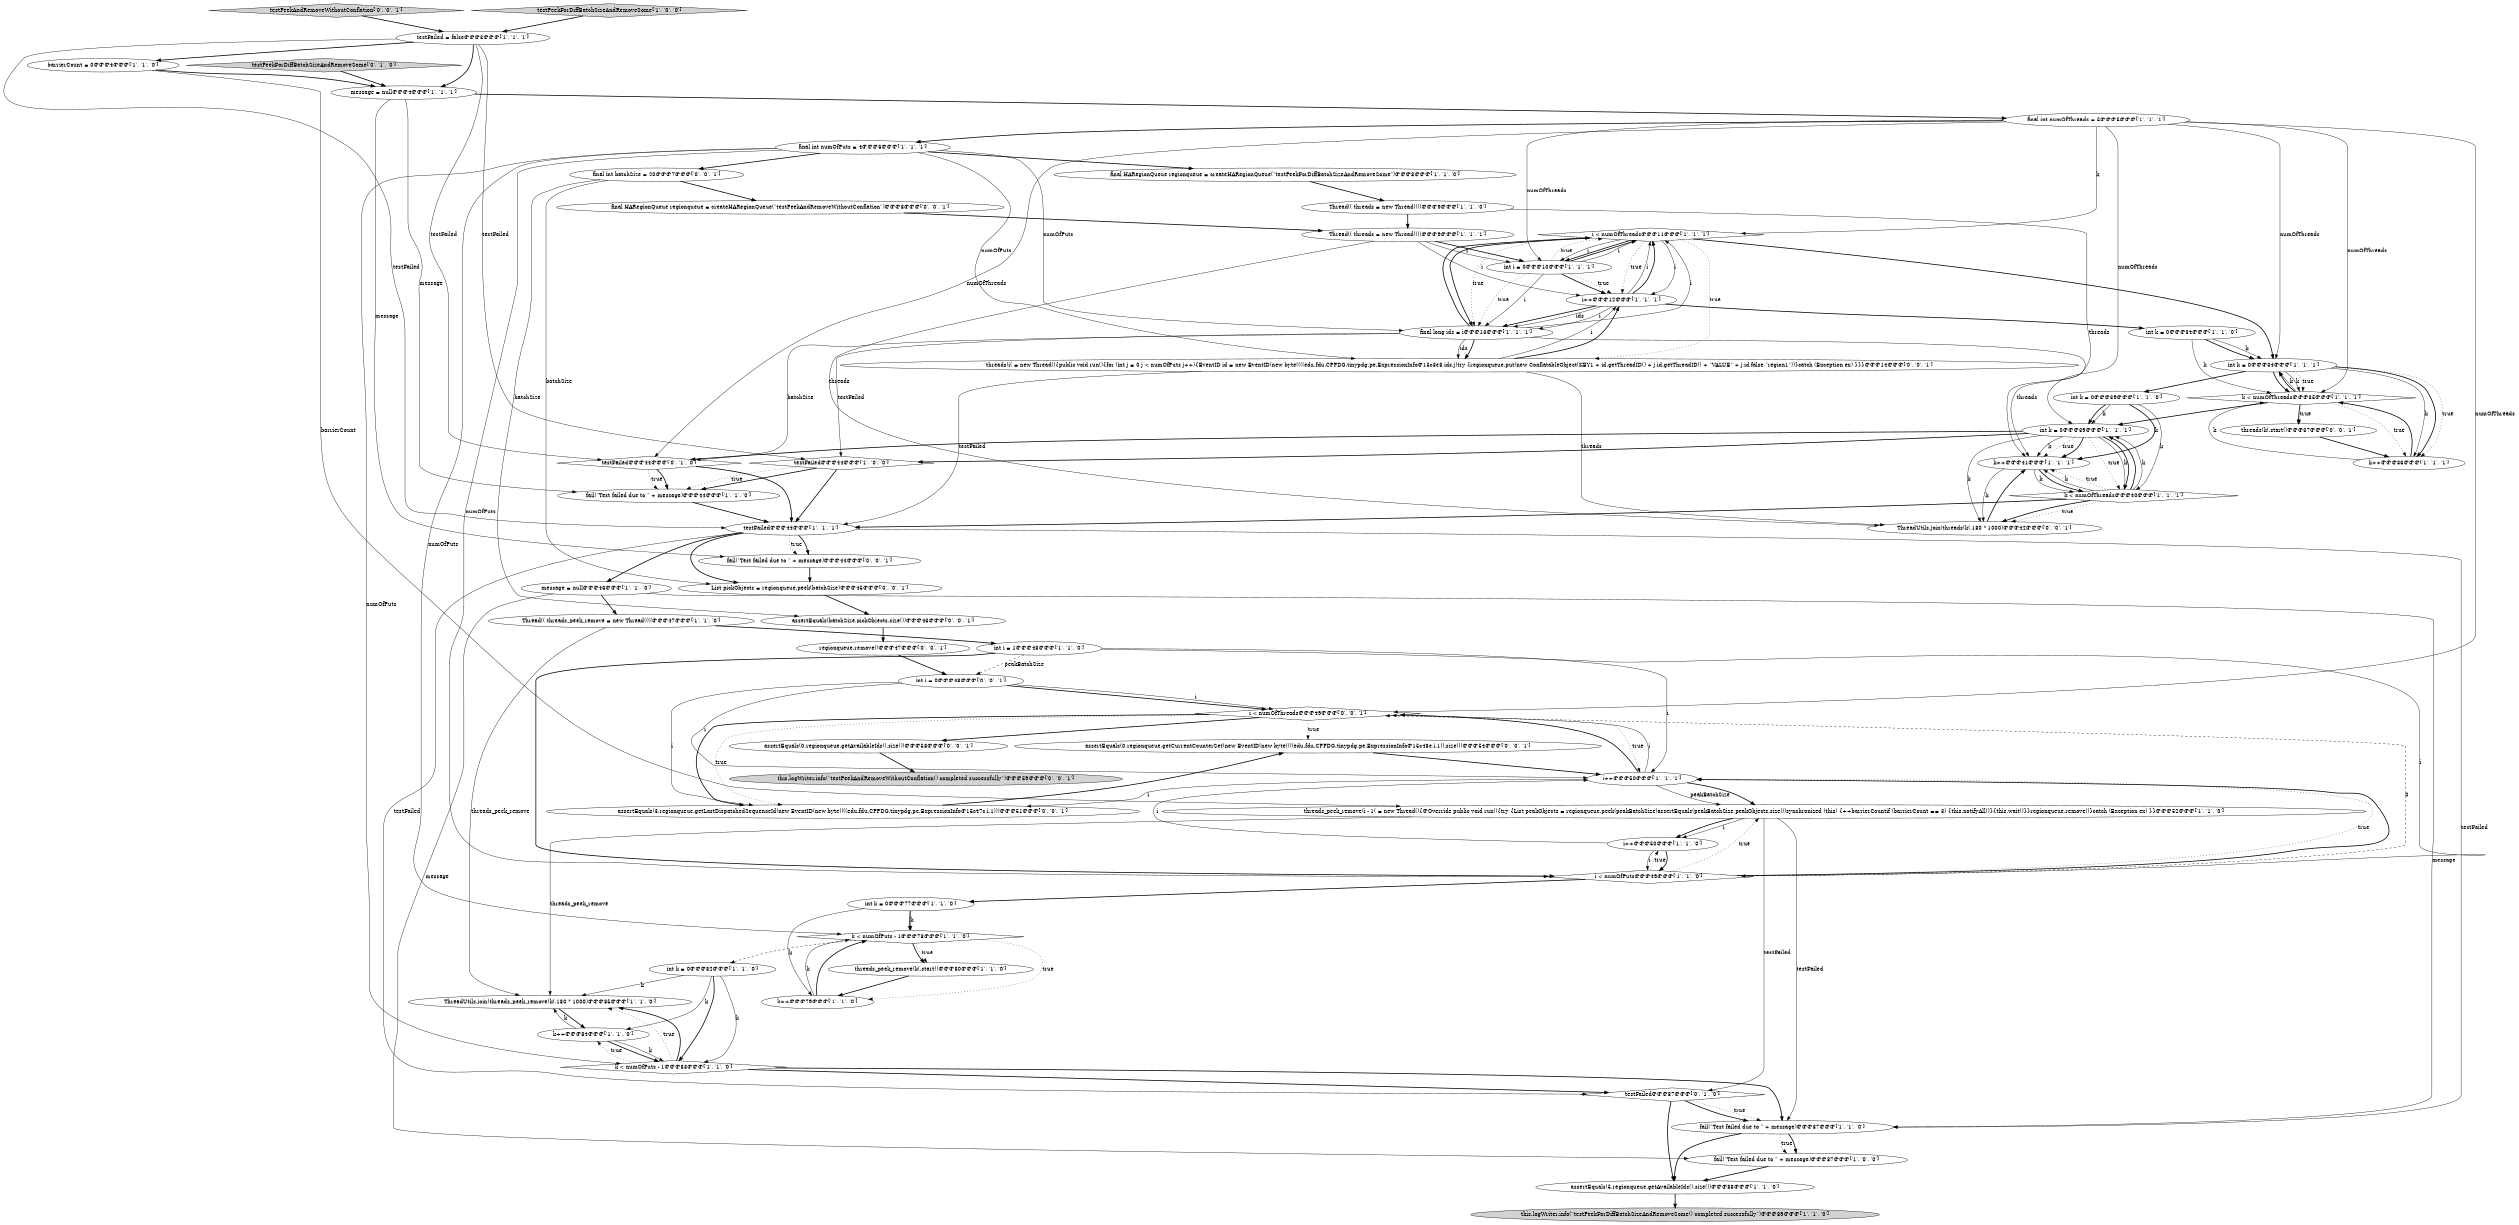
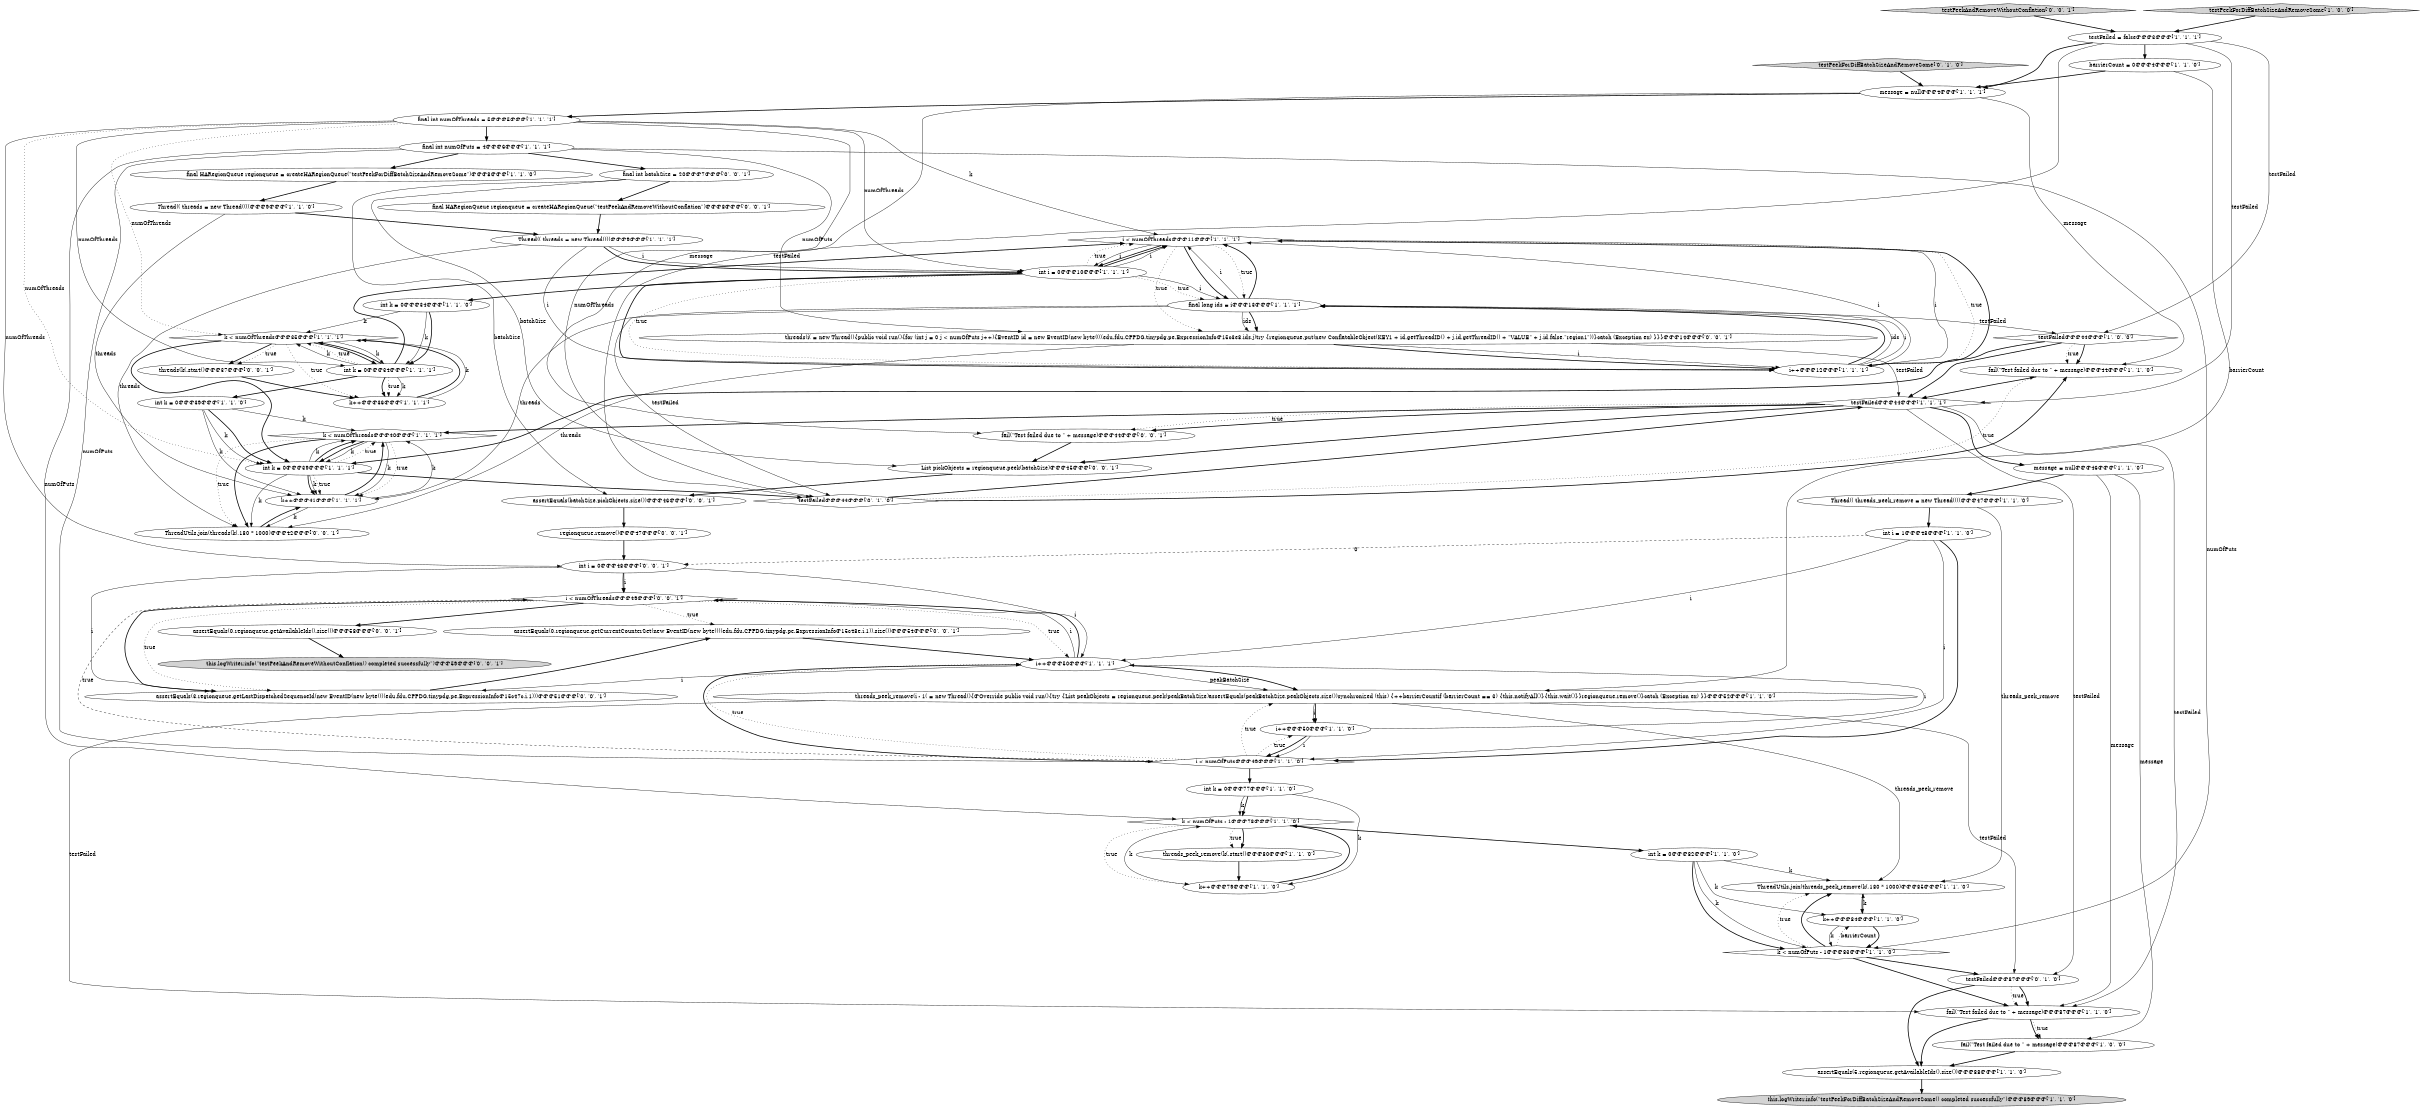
(2348, 191) -> (141, 150)
(1995, 272) -> (667, 270)
(2118, 300) -> (25, 190)
(1106, 315) -> none
(1902, 316) -> (623, 287)
(801, 398) -> (665, 403)
(2140, 445) -> (234, 469)
(1475, 453) -> (1199, 391)
(1463, 517) -> (1136, 415)
(791, 528) -> (1898, 403)
(1024, 665) -> (1356, 550)
(2330, 670) -> (4, 395)
(2407, 795) -> (88, 680)
(795, 947) -> (1464, 838)
(617, 1051) -> (1859, 936)
(1672, 1095) -> (2013, 980)
